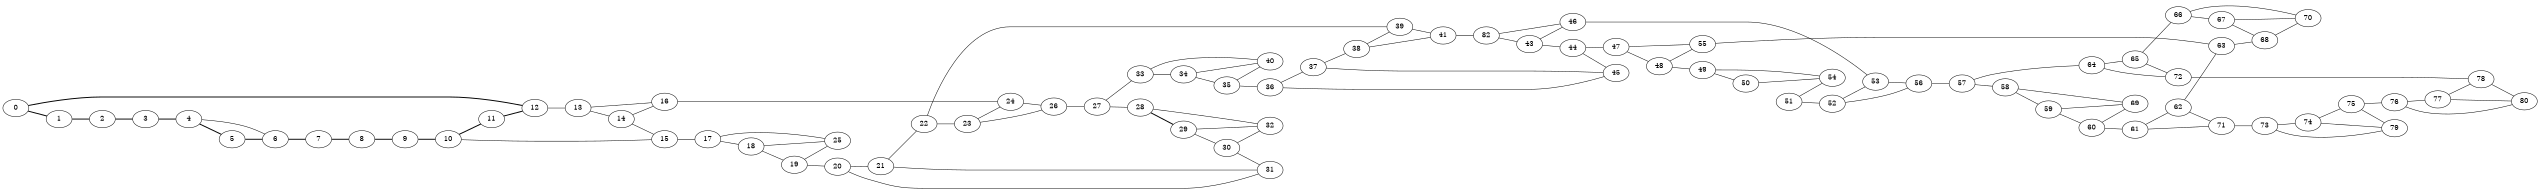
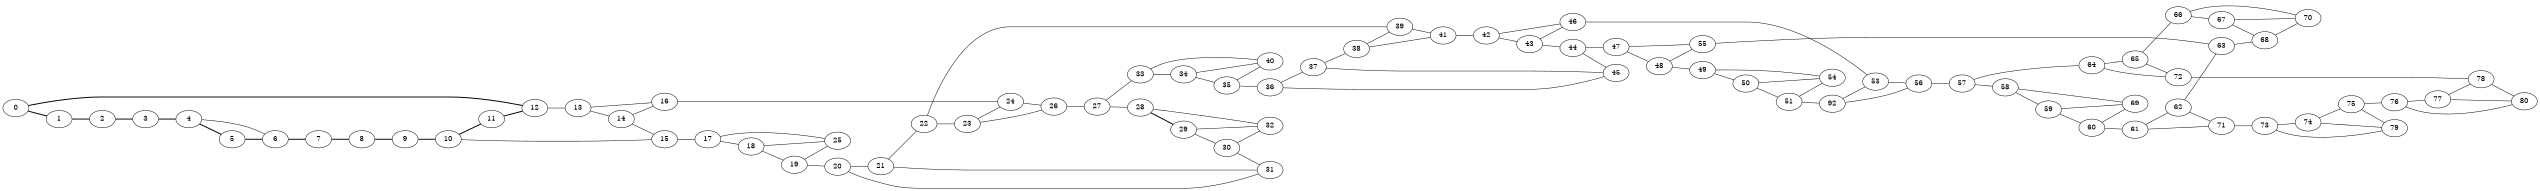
(1486, 35) -> (1486, 35)
none -> (1767, 93)
(1832, 104) -> (1832, 104)
